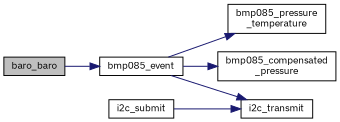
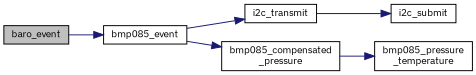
(197, 47) -> (352, 56)
(34, 66) -> (36, 35)
(202, 109) -> (349, 14)
